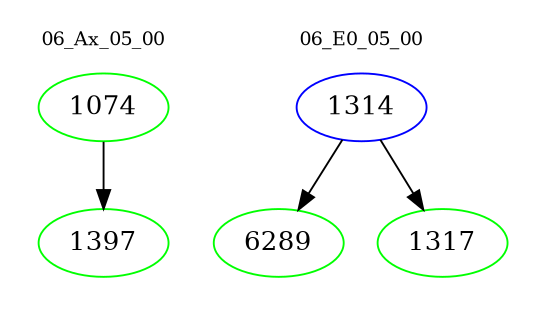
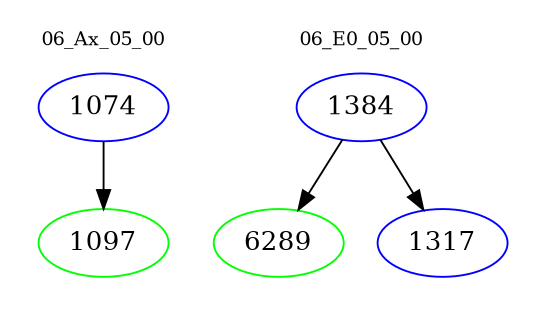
(104, 107) -> (104, 107)
(362, 107) -> (362, 107)
(104, 243) -> (104, 243)
(443, 243) -> (443, 243)
